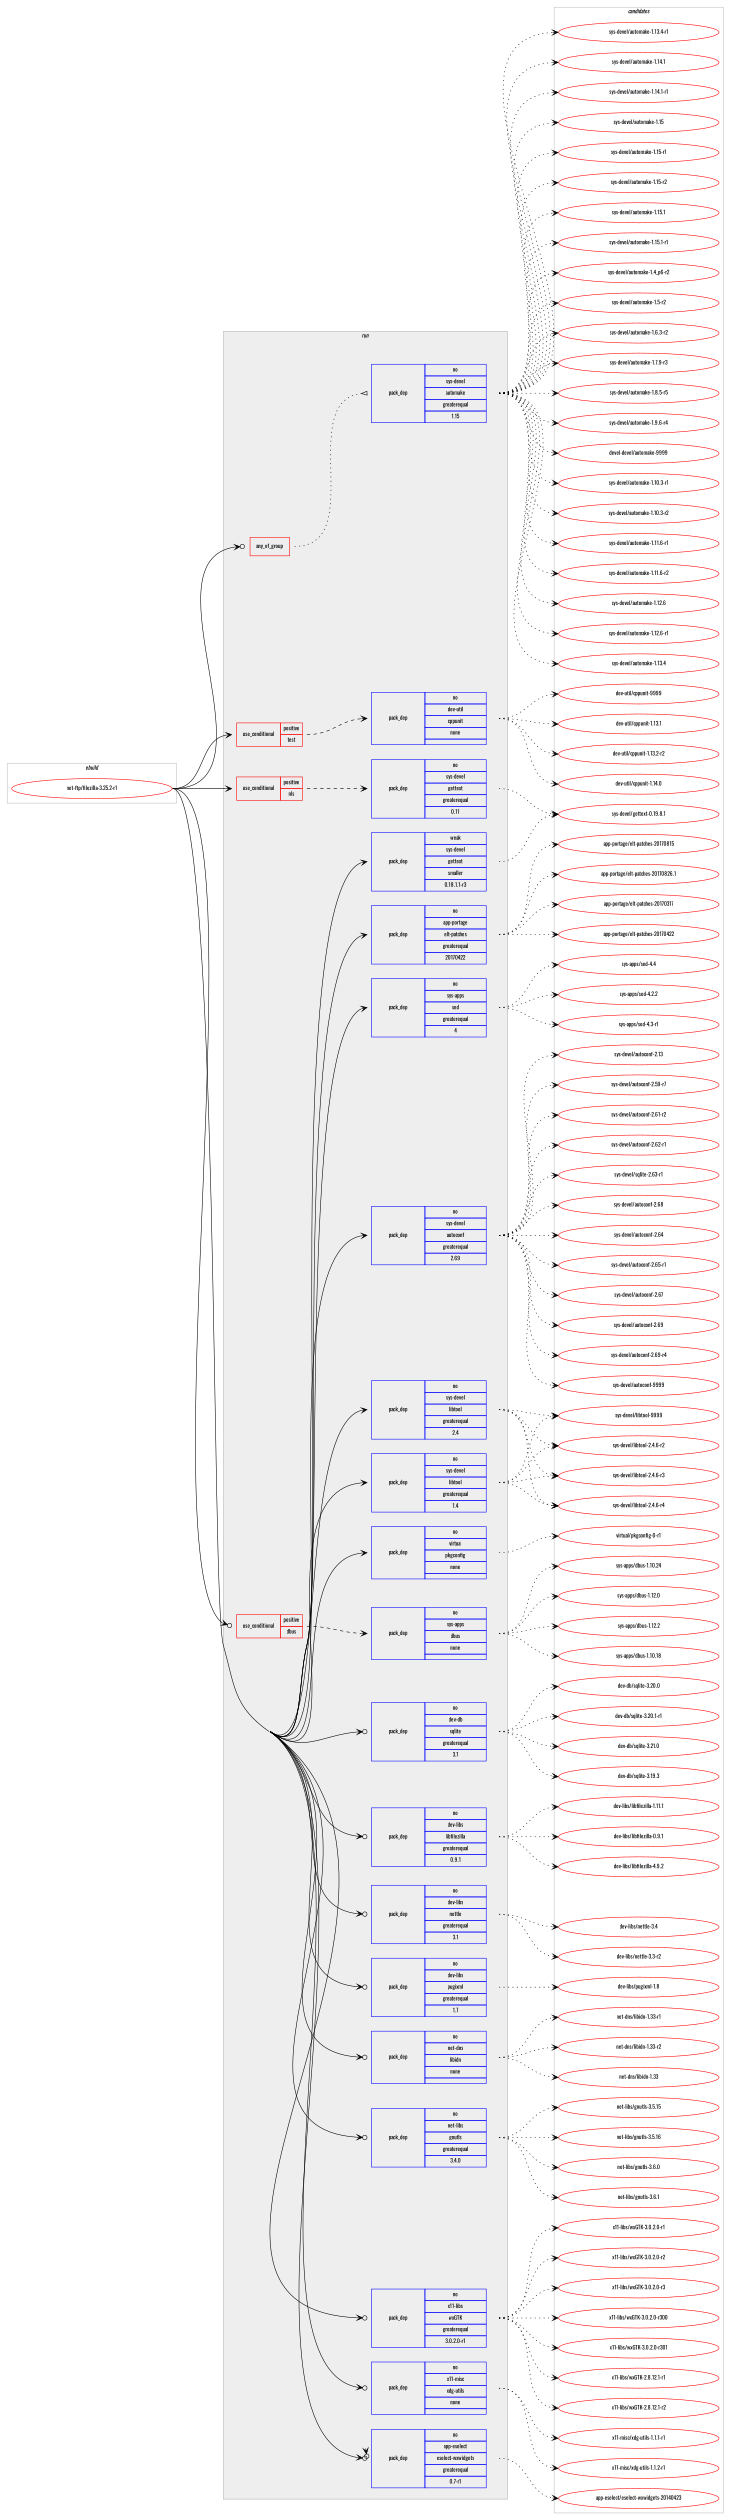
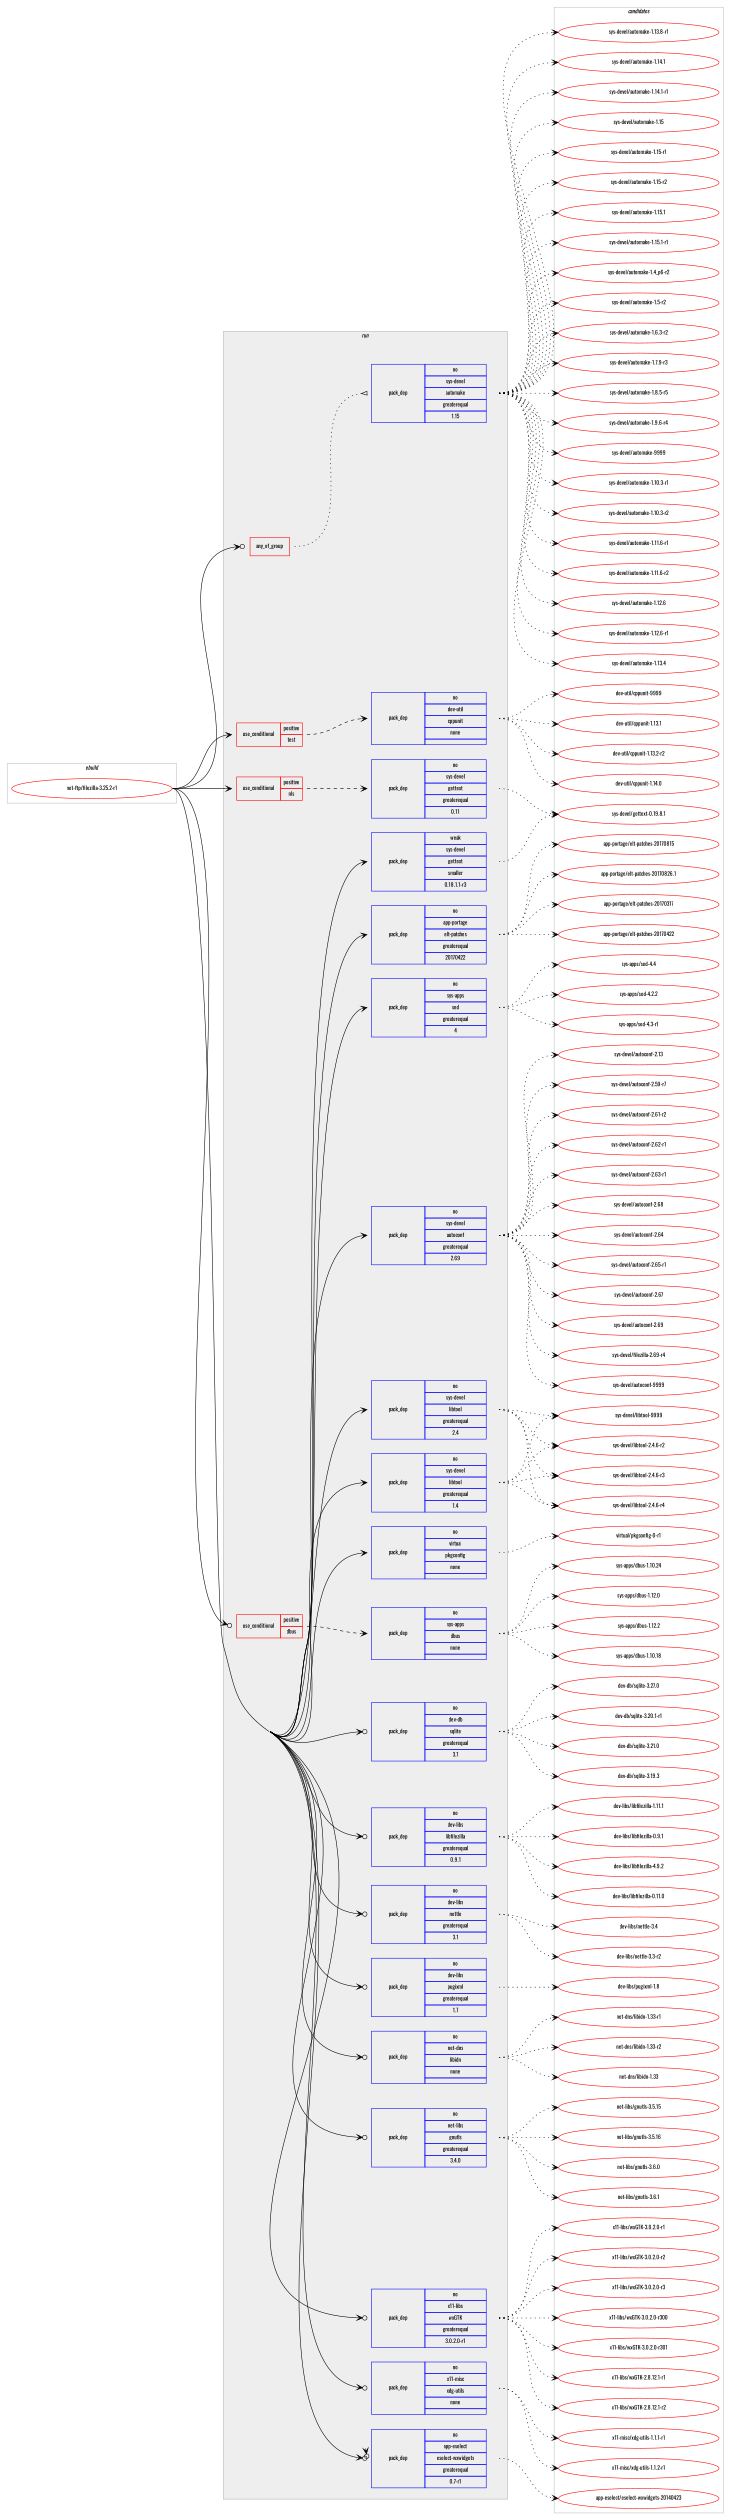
(639, 32) -> (639, 32)
(639, 453) -> (639, 453)
(639, 1175) -> (639, 1175)
(639, 1356) -> (639, 1356)
(639, 1686) -> (639, 1686)
none -> (639, 1897)
